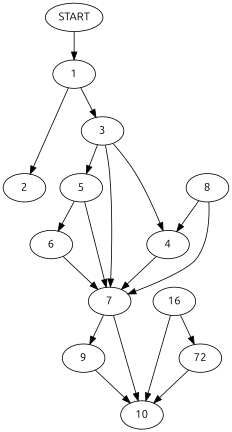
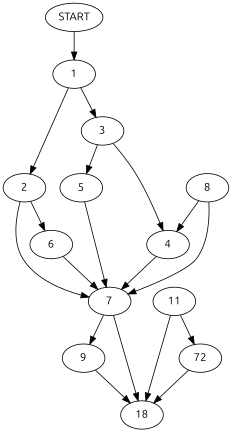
(112, 212) -> (26, 264)
(68, 213) -> (36, 212)
(174, 301) -> (174, 301)
(142, 415) -> (142, 415)
